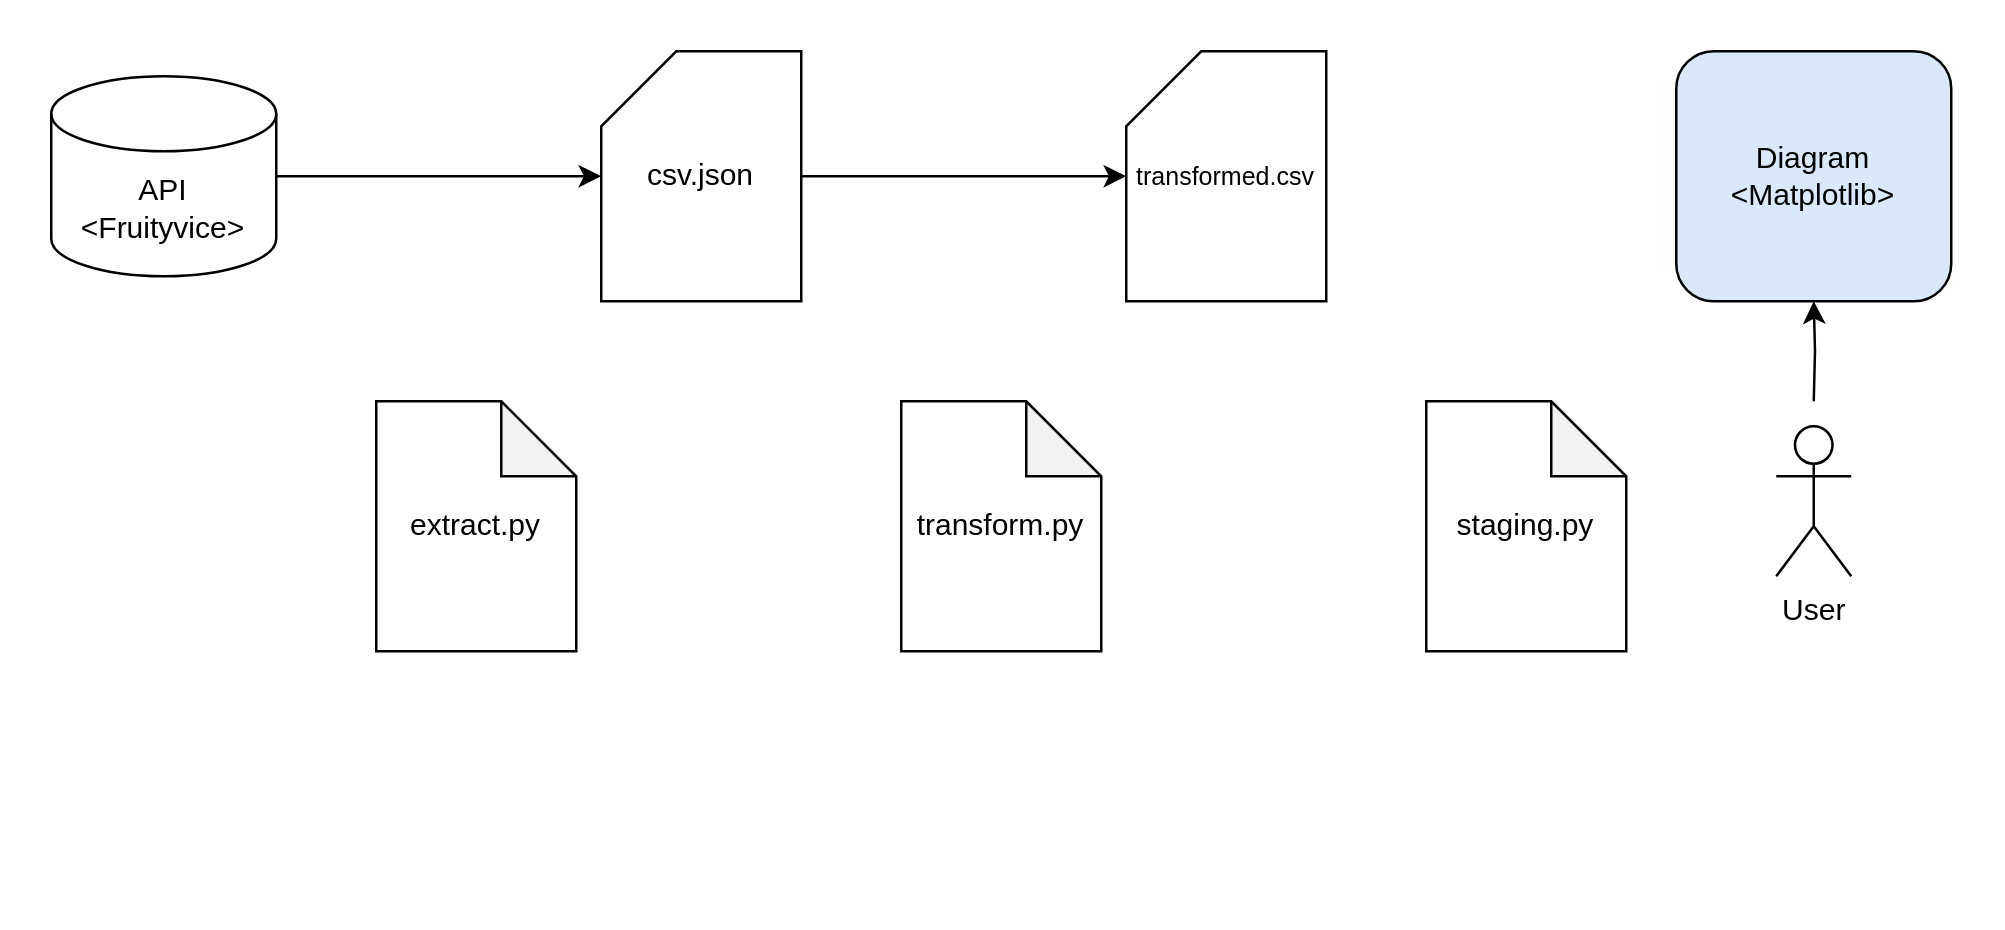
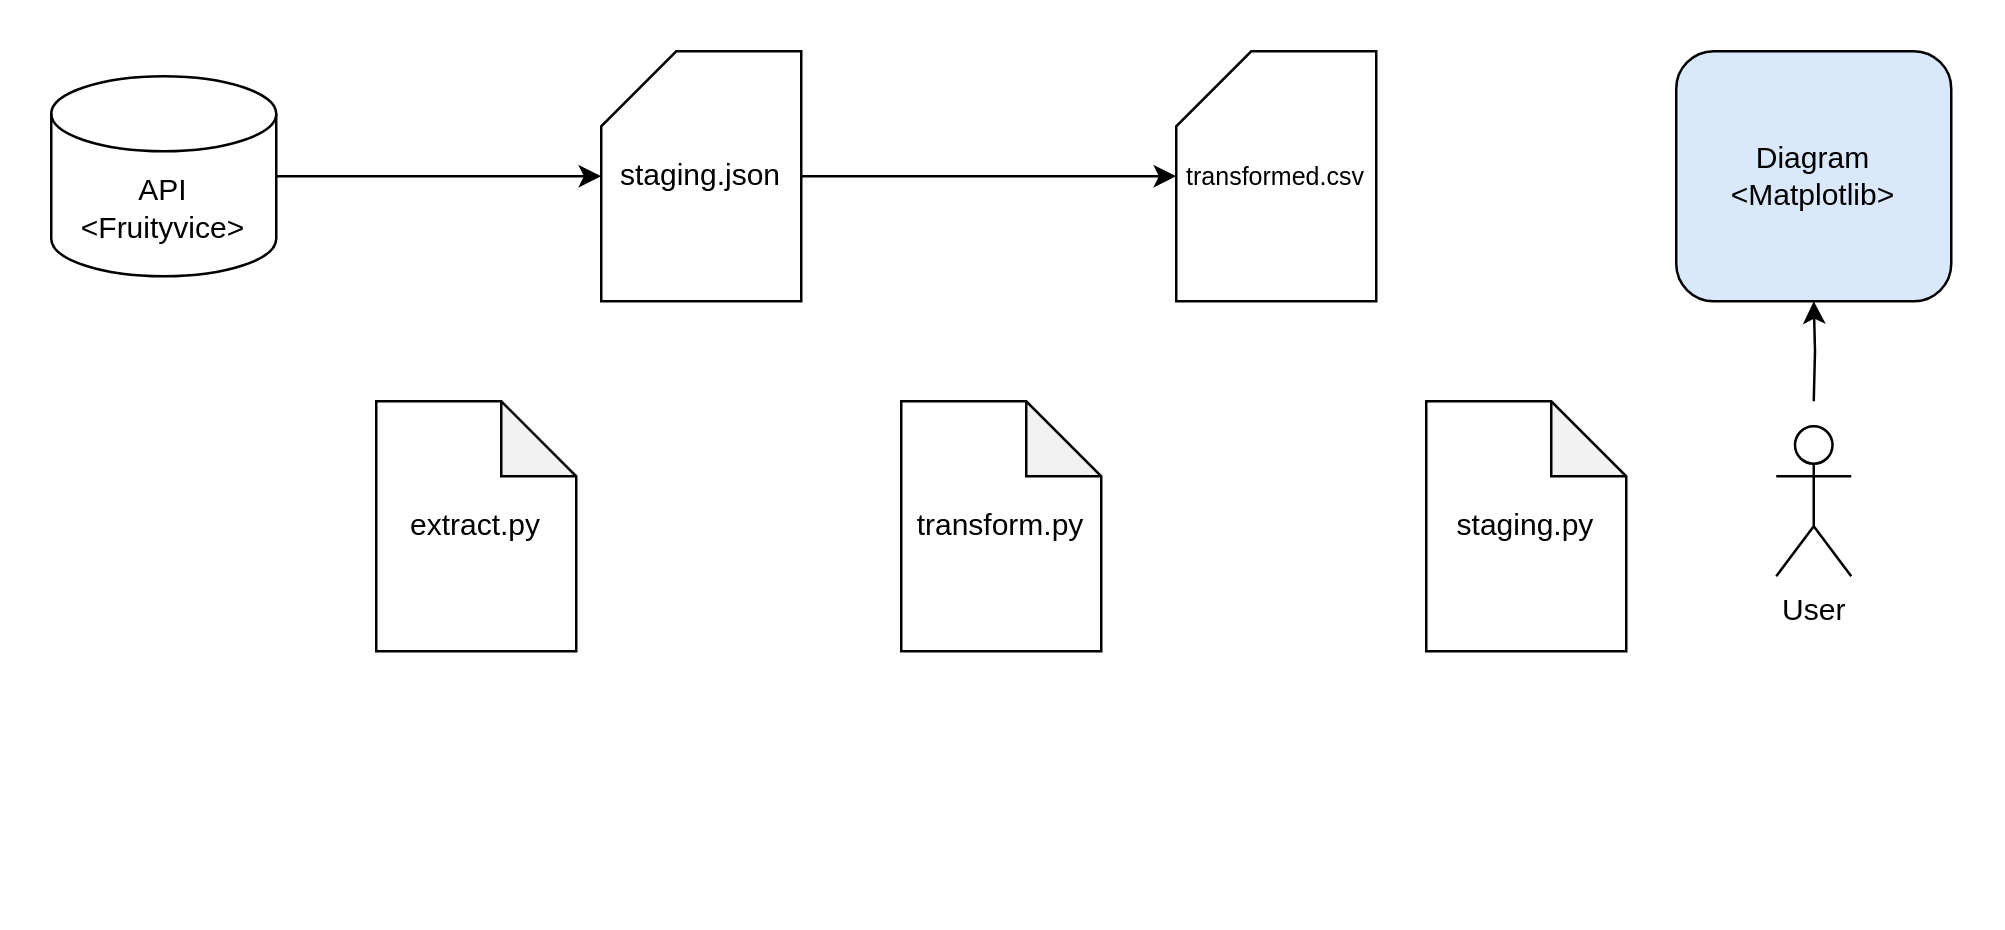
(701, 176) -> (701, 176)
(1226, 176) -> (1276, 176)
